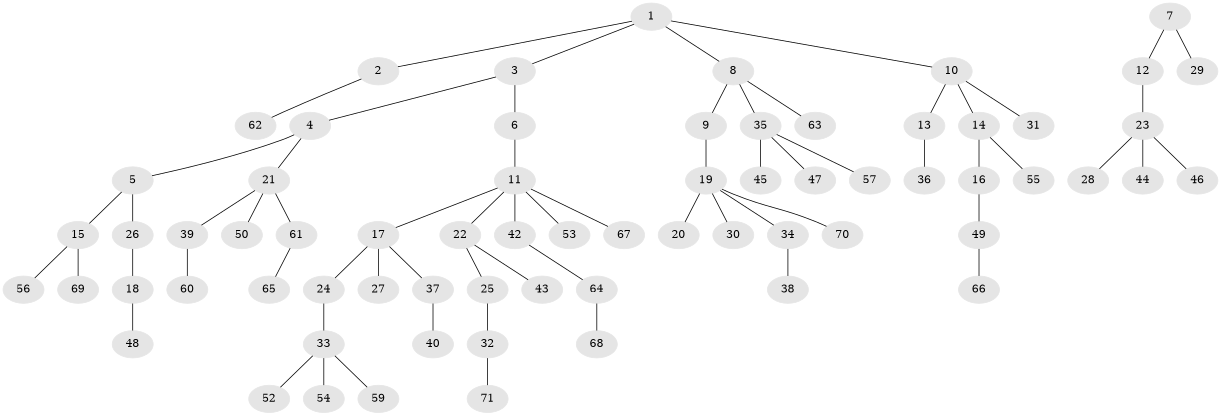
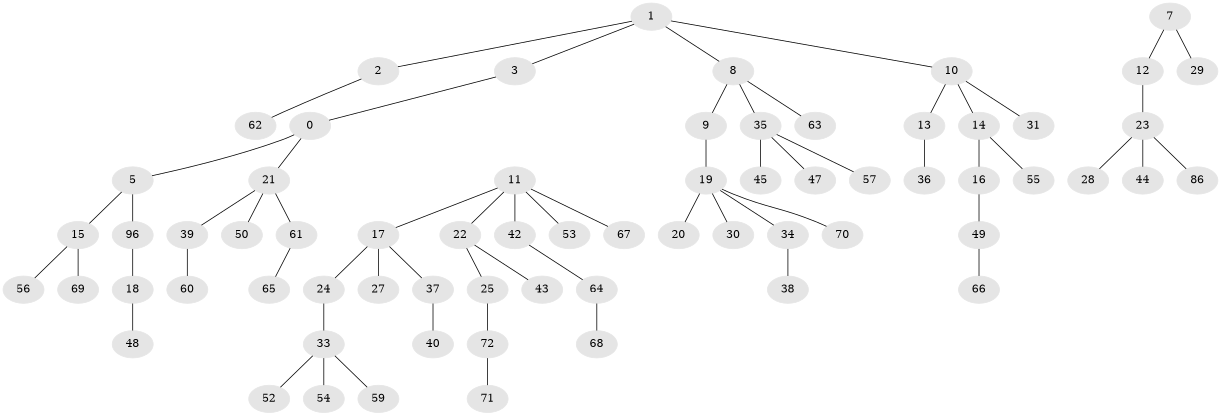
(310, 126) -> (310, 126)
(515, 126) -> none
(1197, 180) -> (1197, 180)
(133, 235) -> (133, 235)
(488, 344) -> (488, 344)
